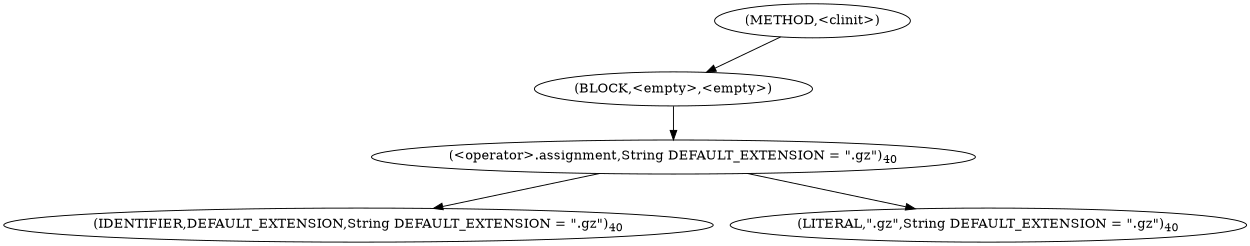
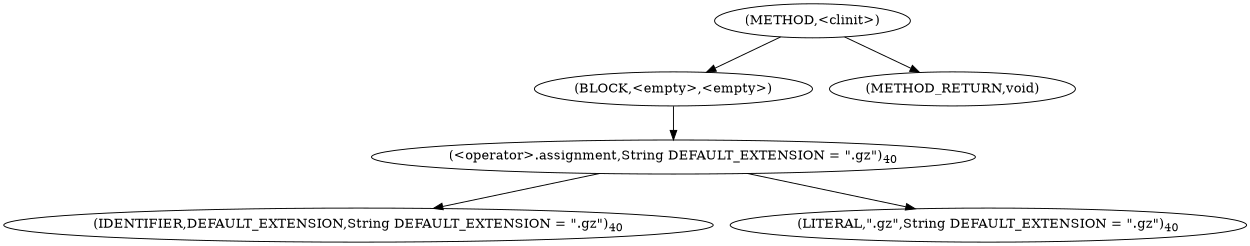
none -> (952, 89)
